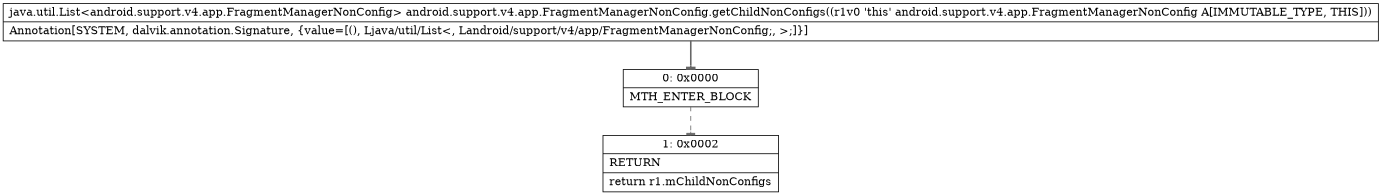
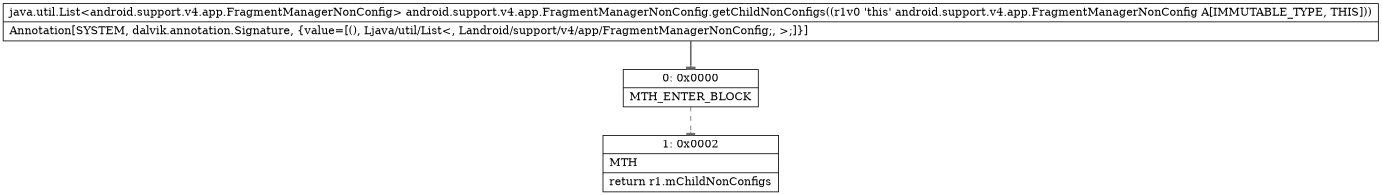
(635, 163) -> (624, 163)
